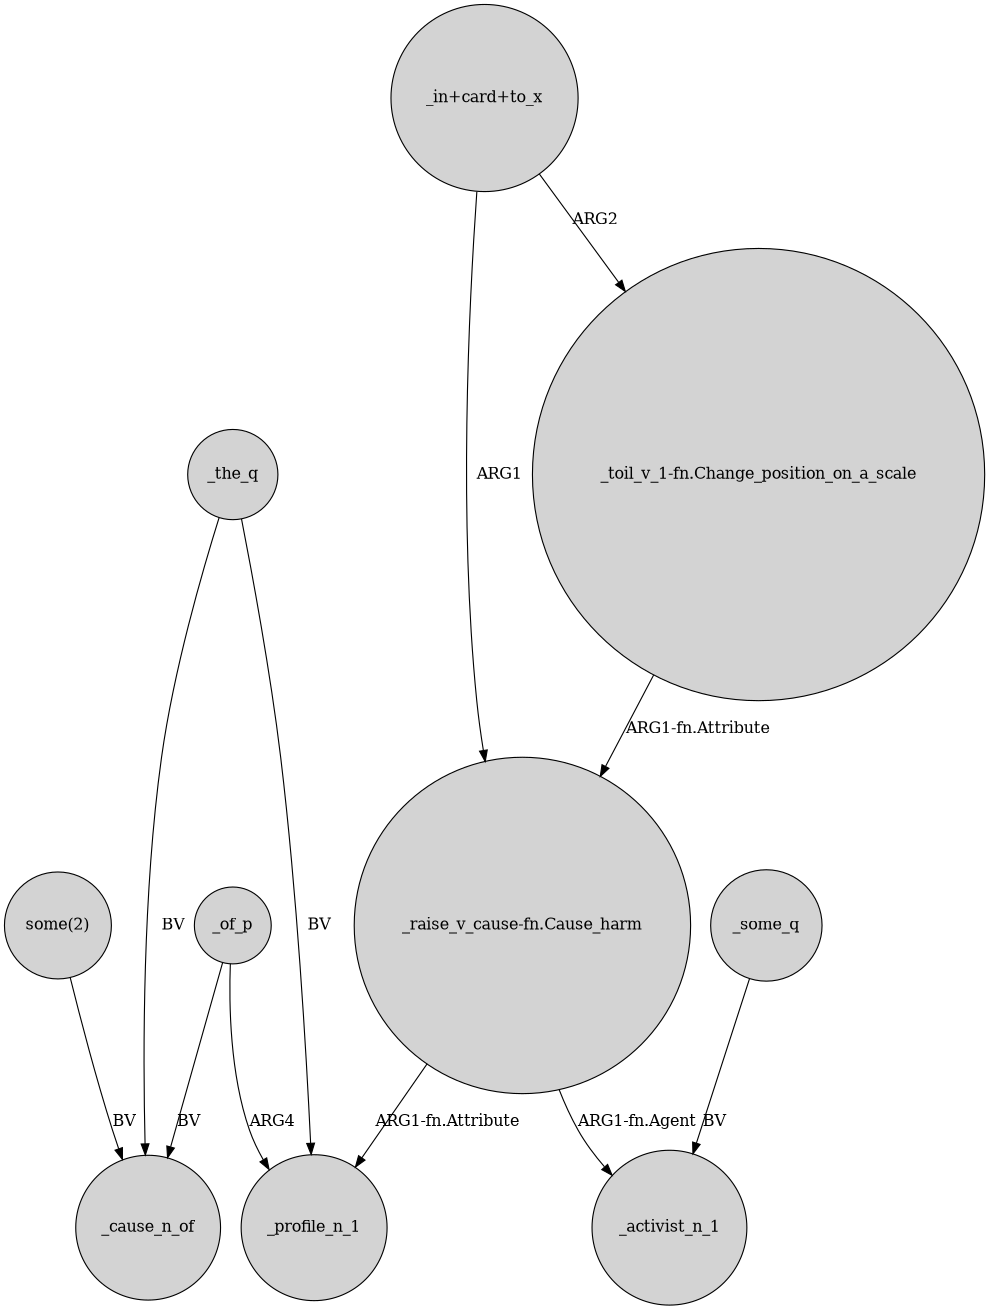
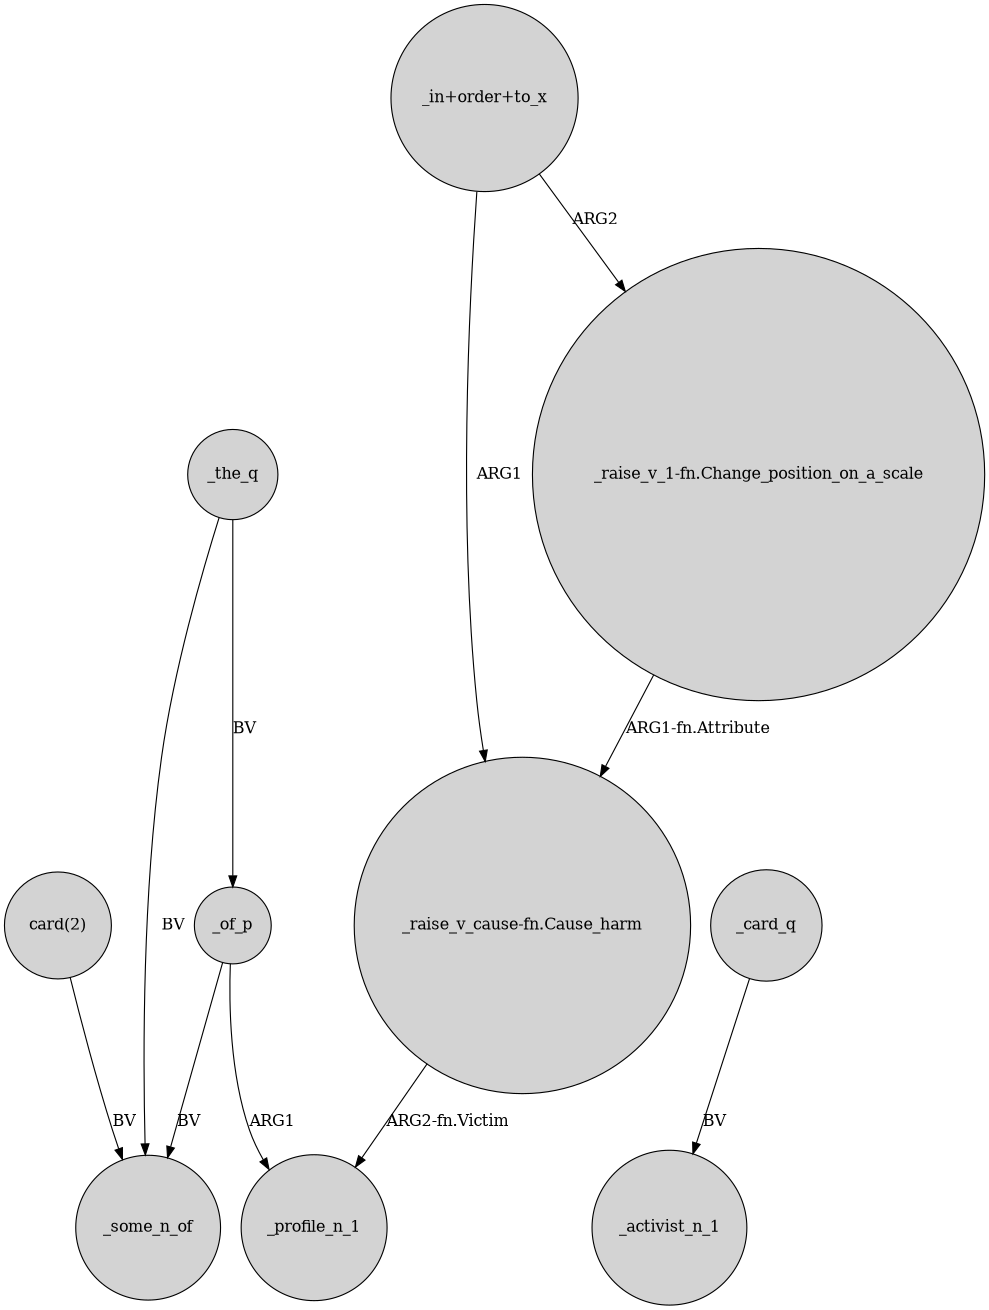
(485, 98) -> (485, 98)
(759, 475) -> (759, 475)
(288, 830) -> (233, 698)
(58, 925) -> (58, 925)
(766, 925) -> (766, 925)
(272, 1122) -> (272, 1122)
(448, 1122) -> (448, 1122)
(578, 1130) -> none
(148, 1228) -> (148, 1228)
